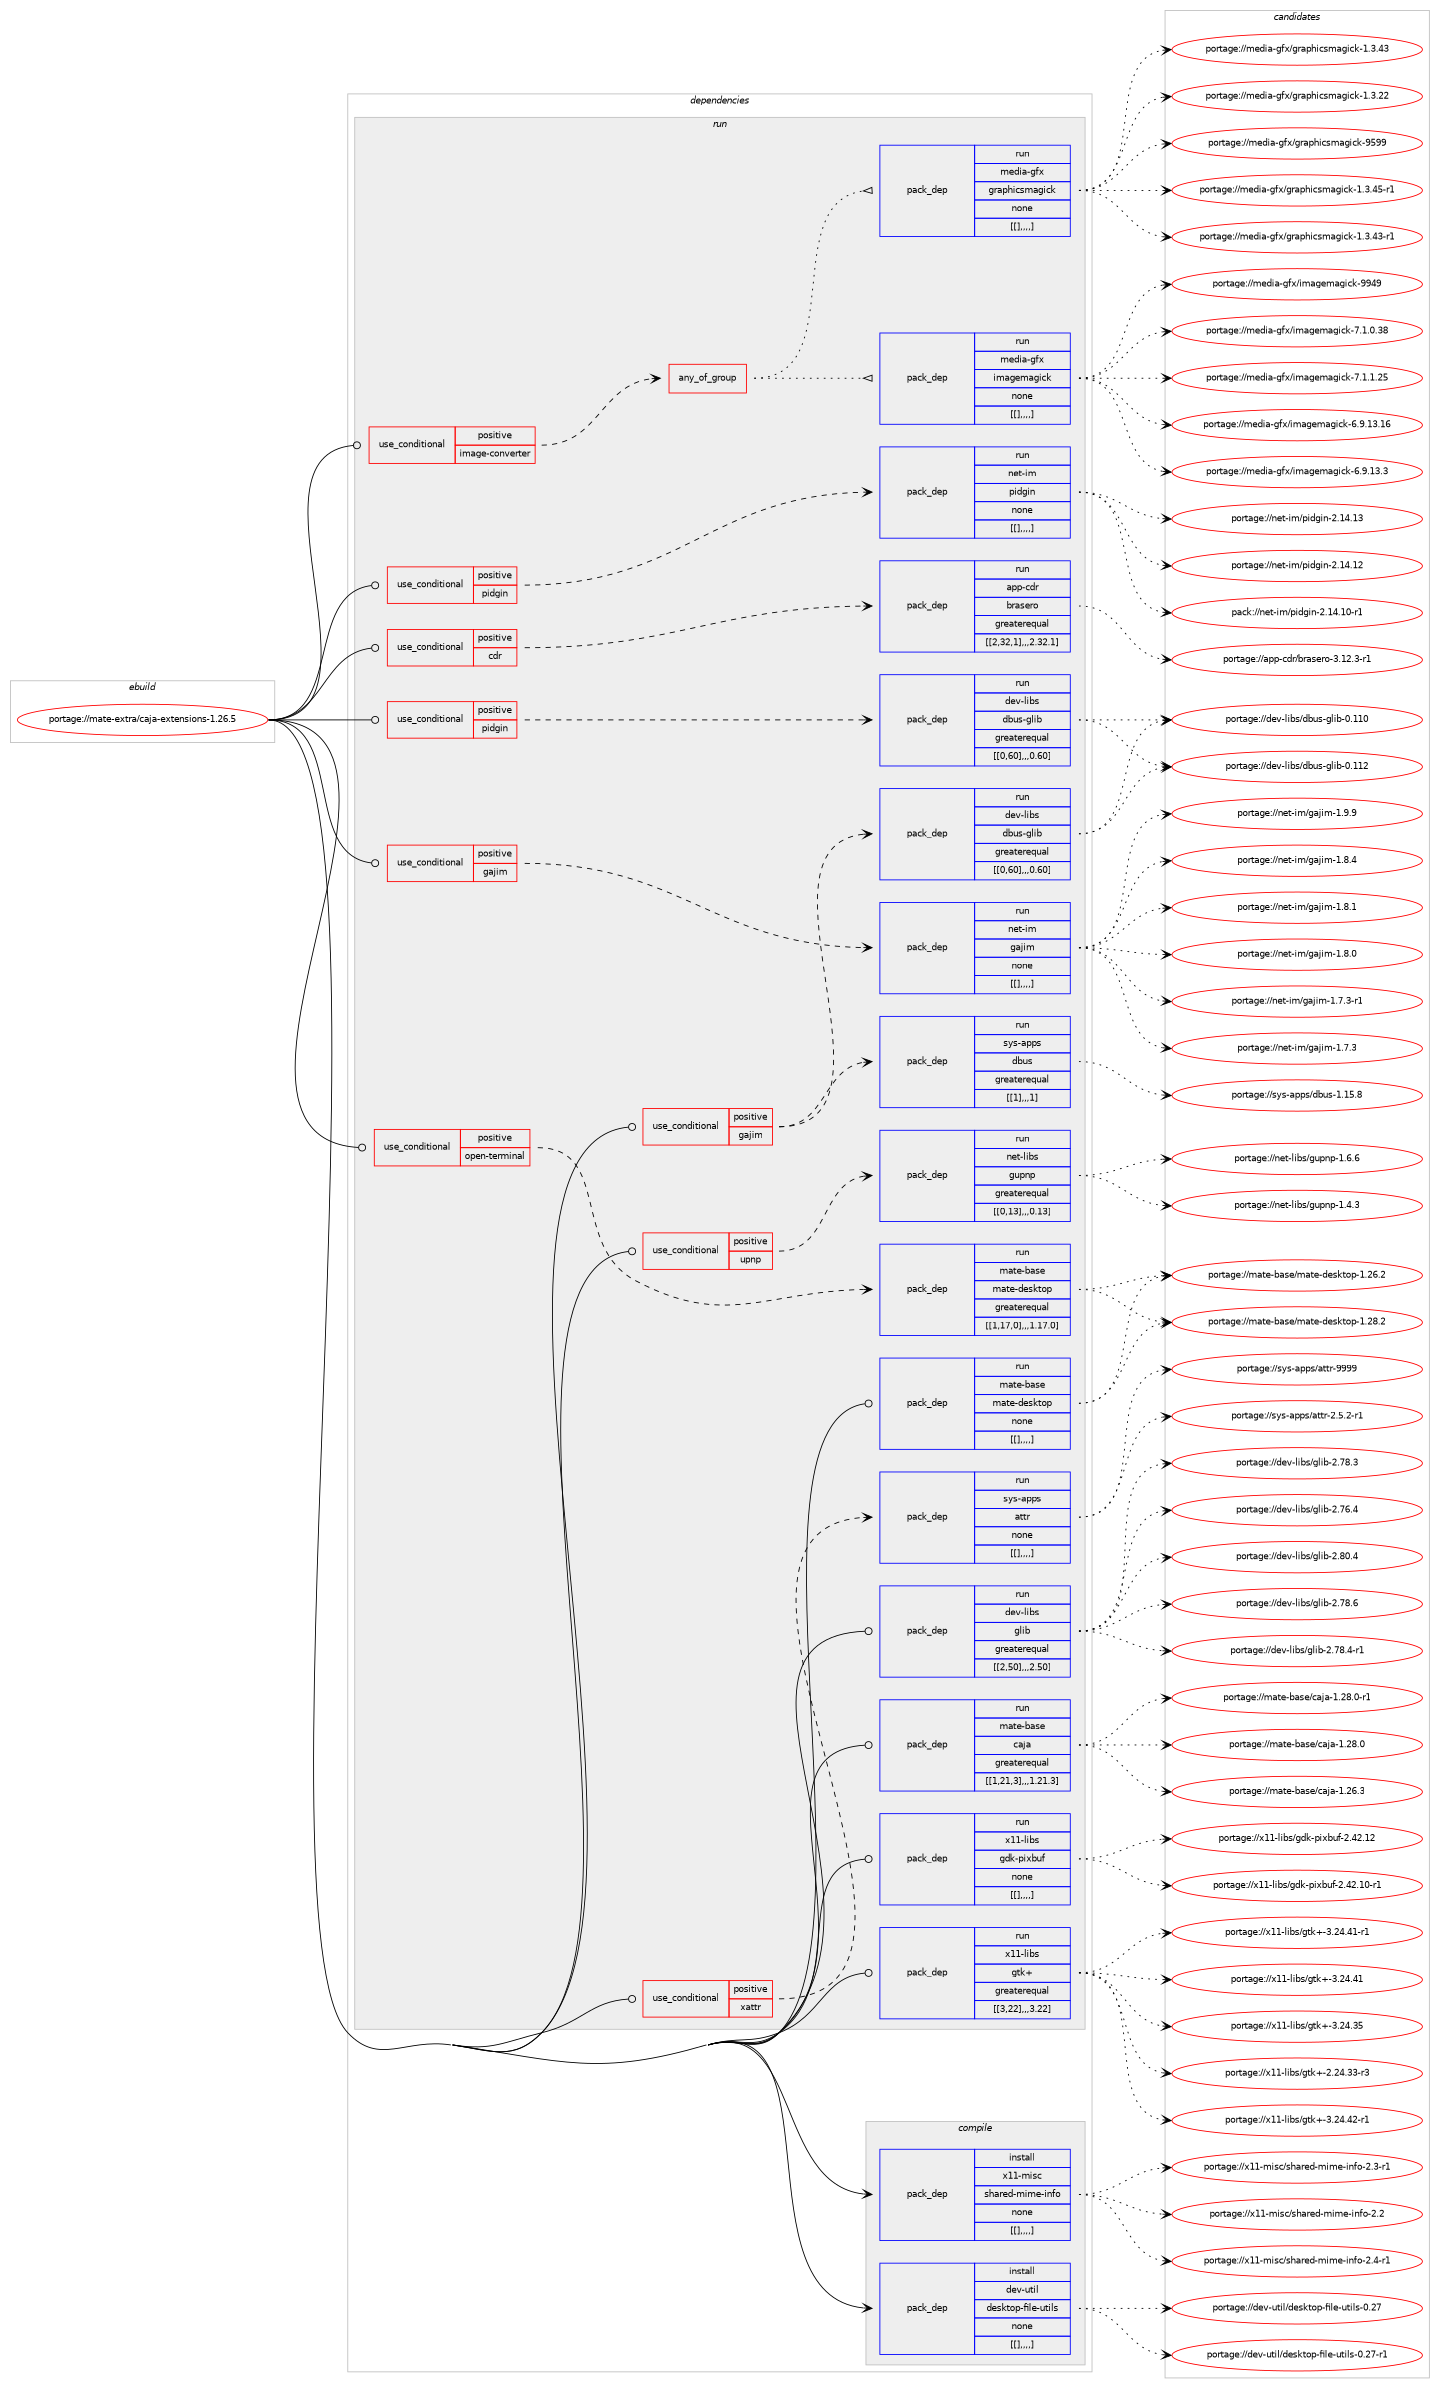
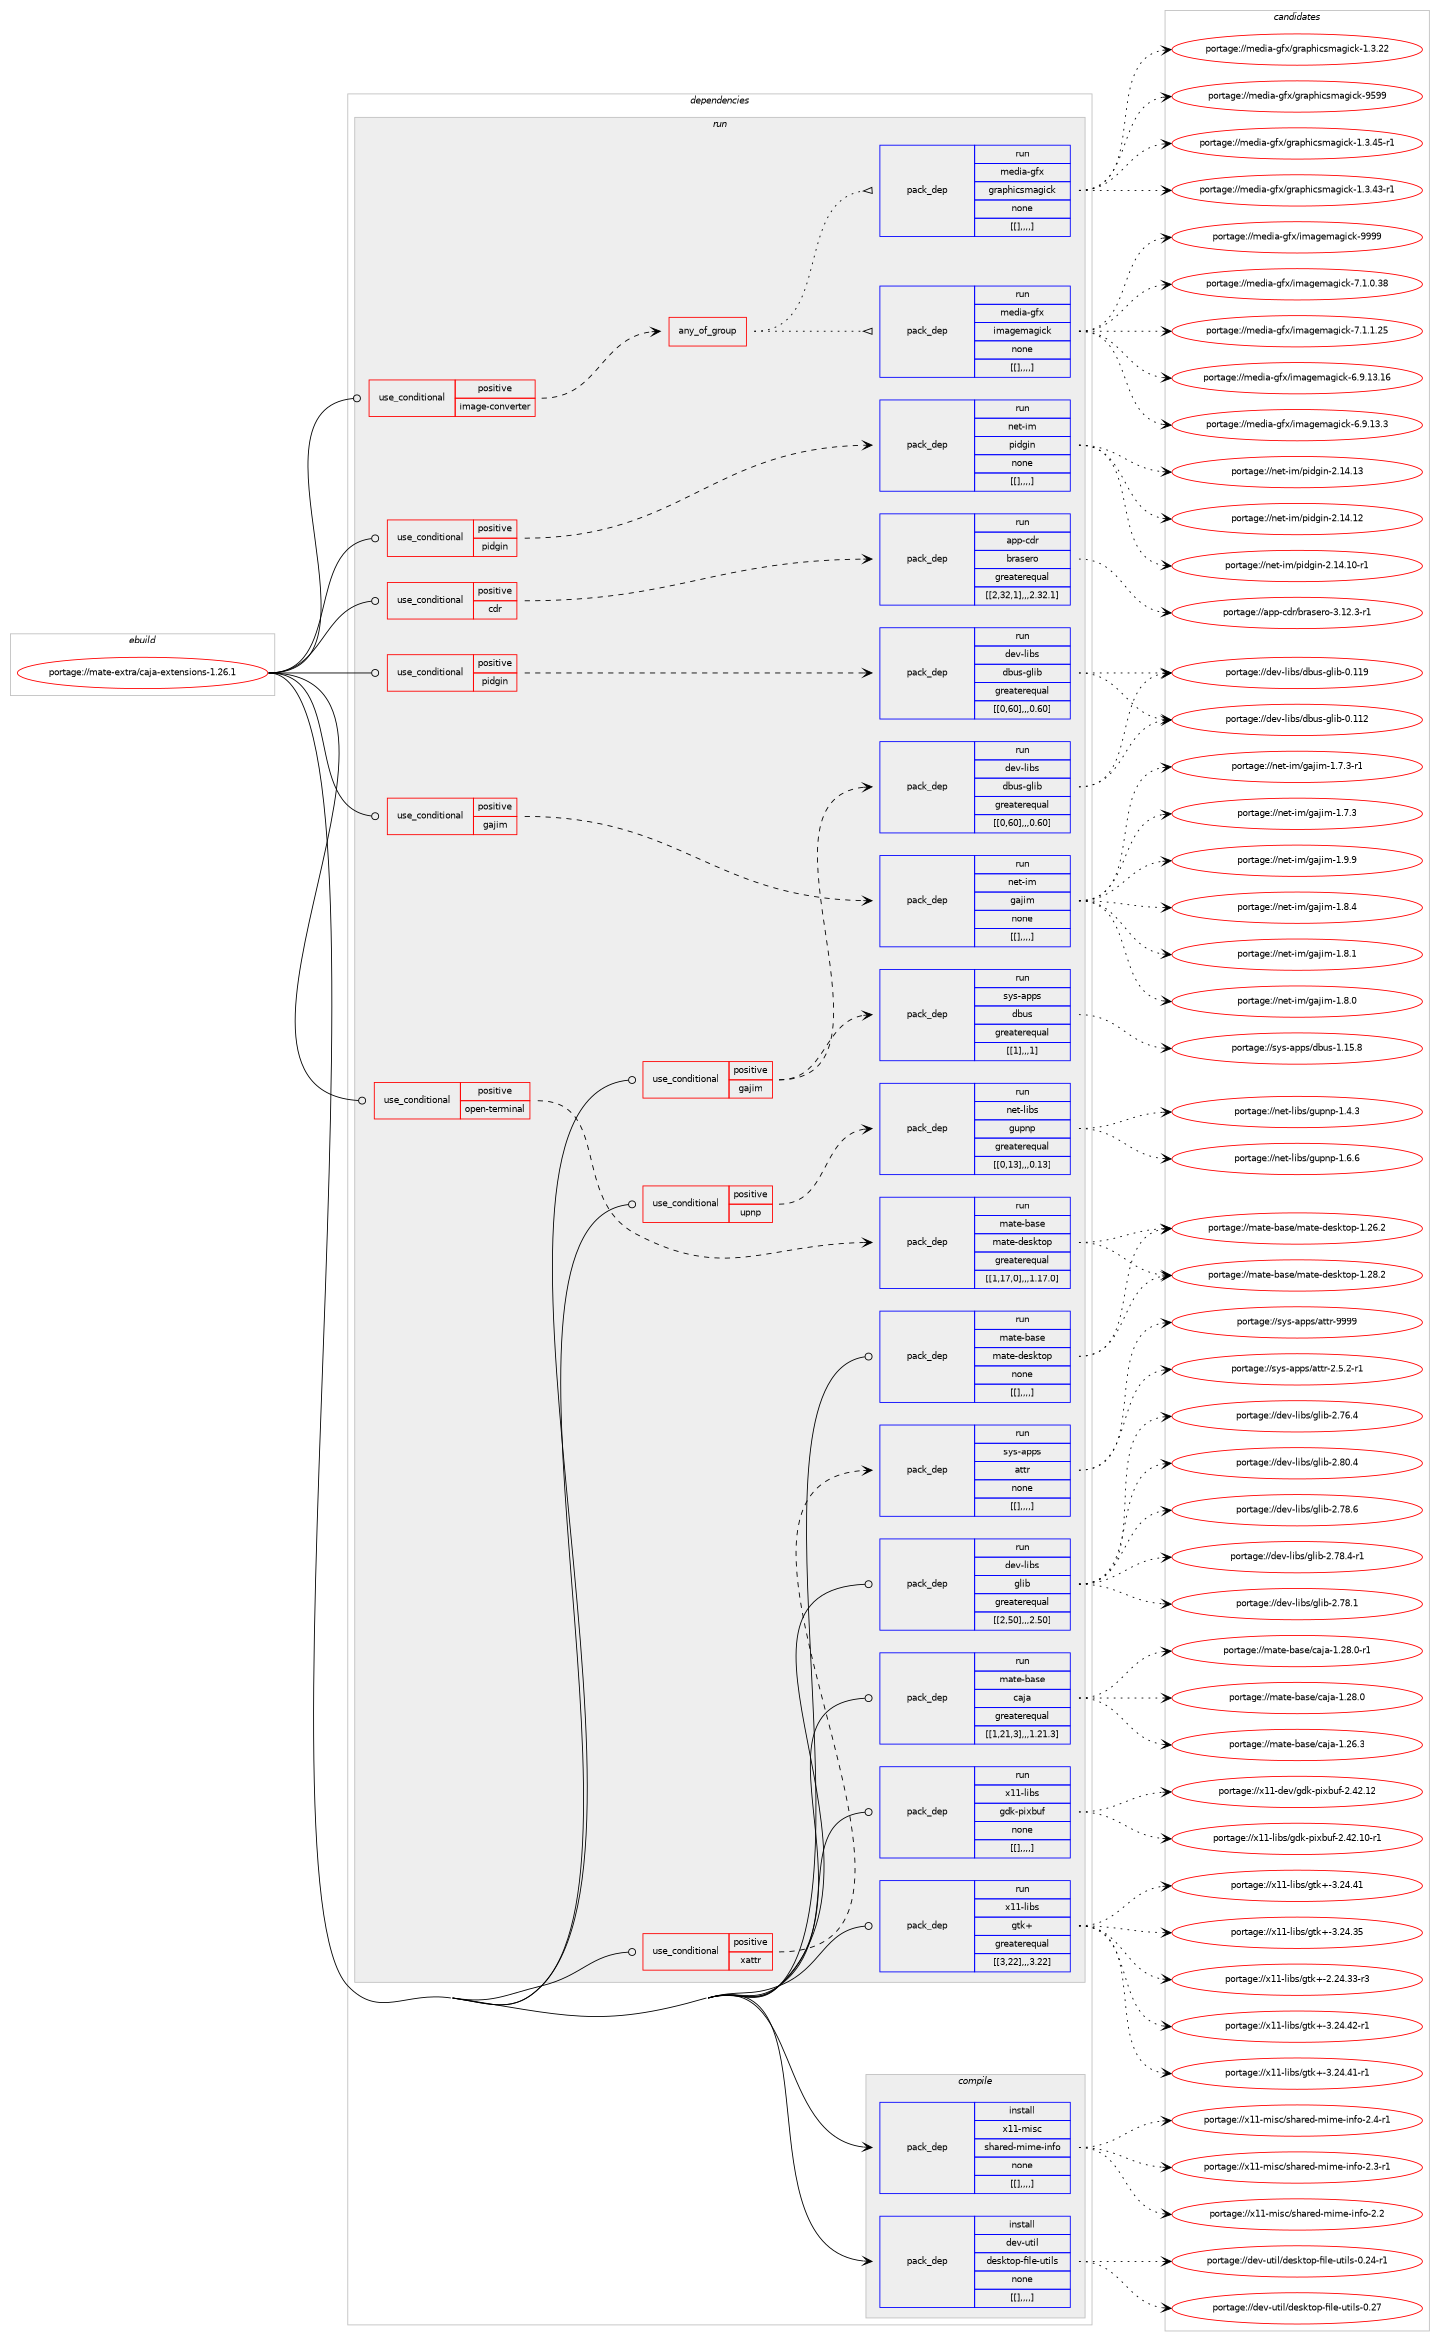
(1297, 50) -> none
(1297, 284) -> (1297, 237)
(1297, 613) -> (1297, 566)
(143, 720) -> (143, 673)
(1297, 720) -> (1297, 673)
(1297, 1463) -> (1297, 1604)
(1297, 1839) -> (1297, 1792)
(1297, 2355) -> (1297, 2261)
